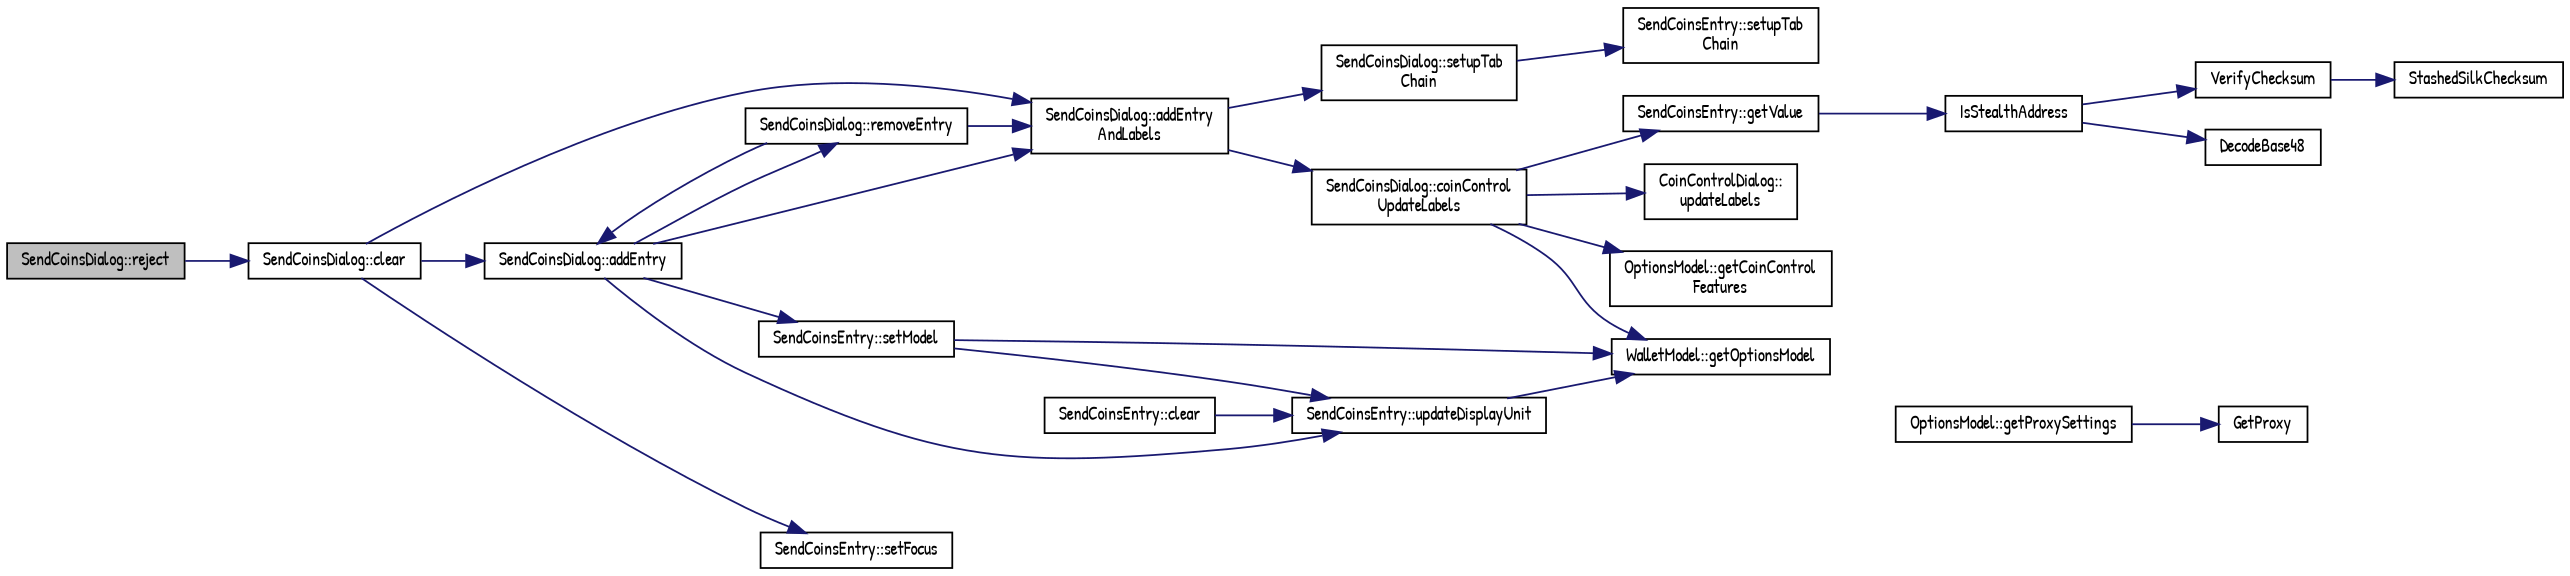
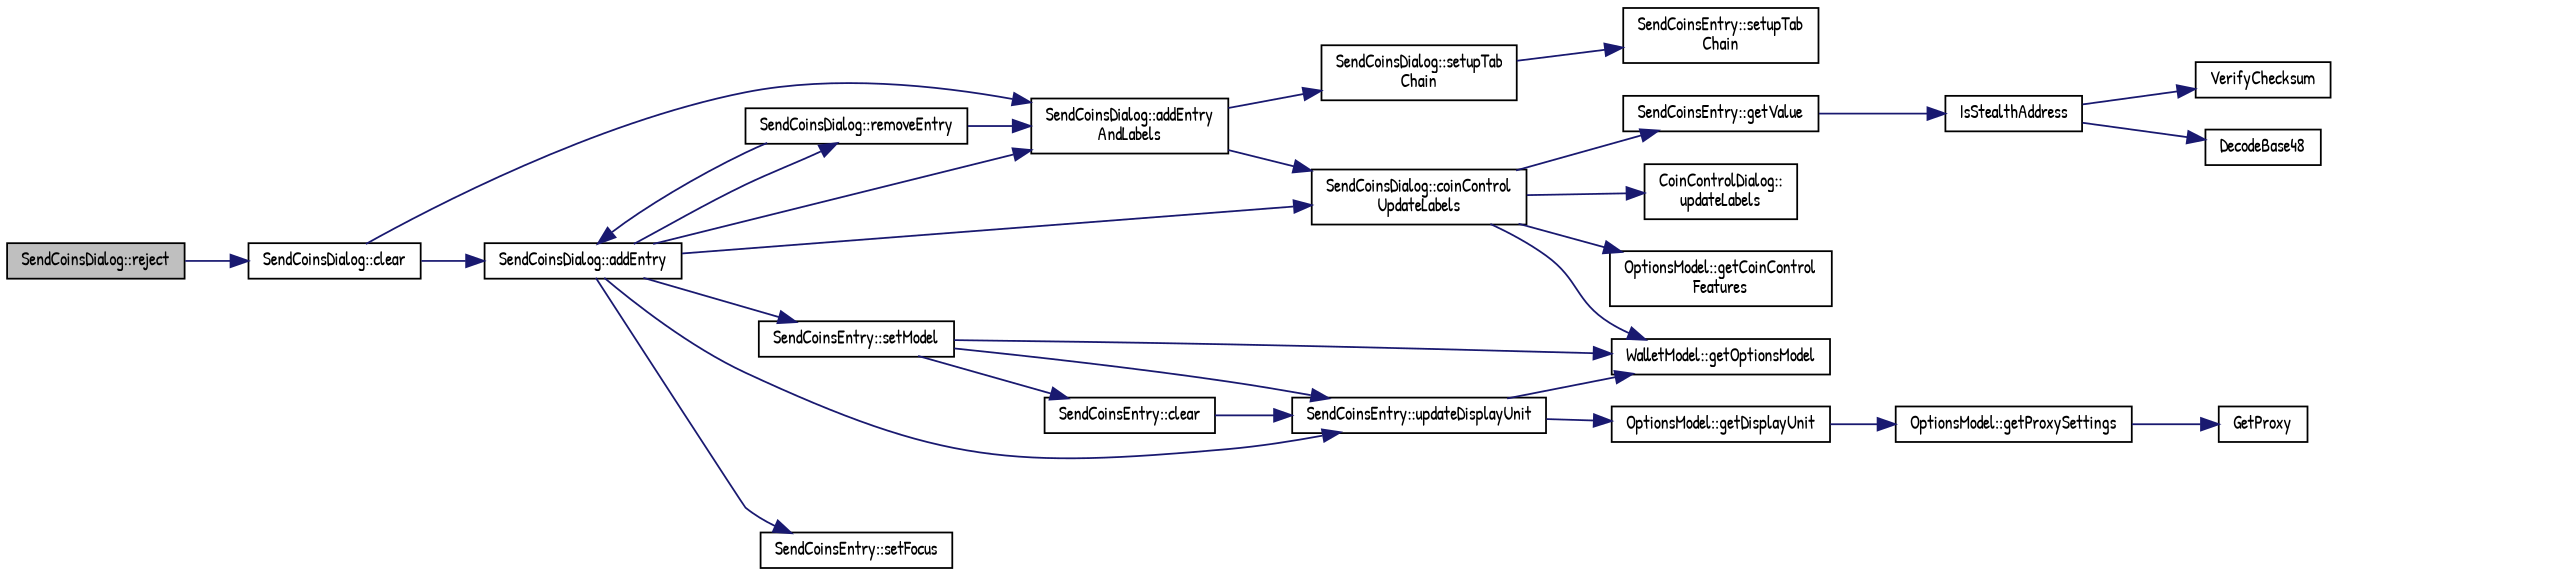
(2479, 80) -> none
none -> (988, 230)
none -> (984, 375)
(570, 411) -> (680, 407)
none -> (1721, 424)
